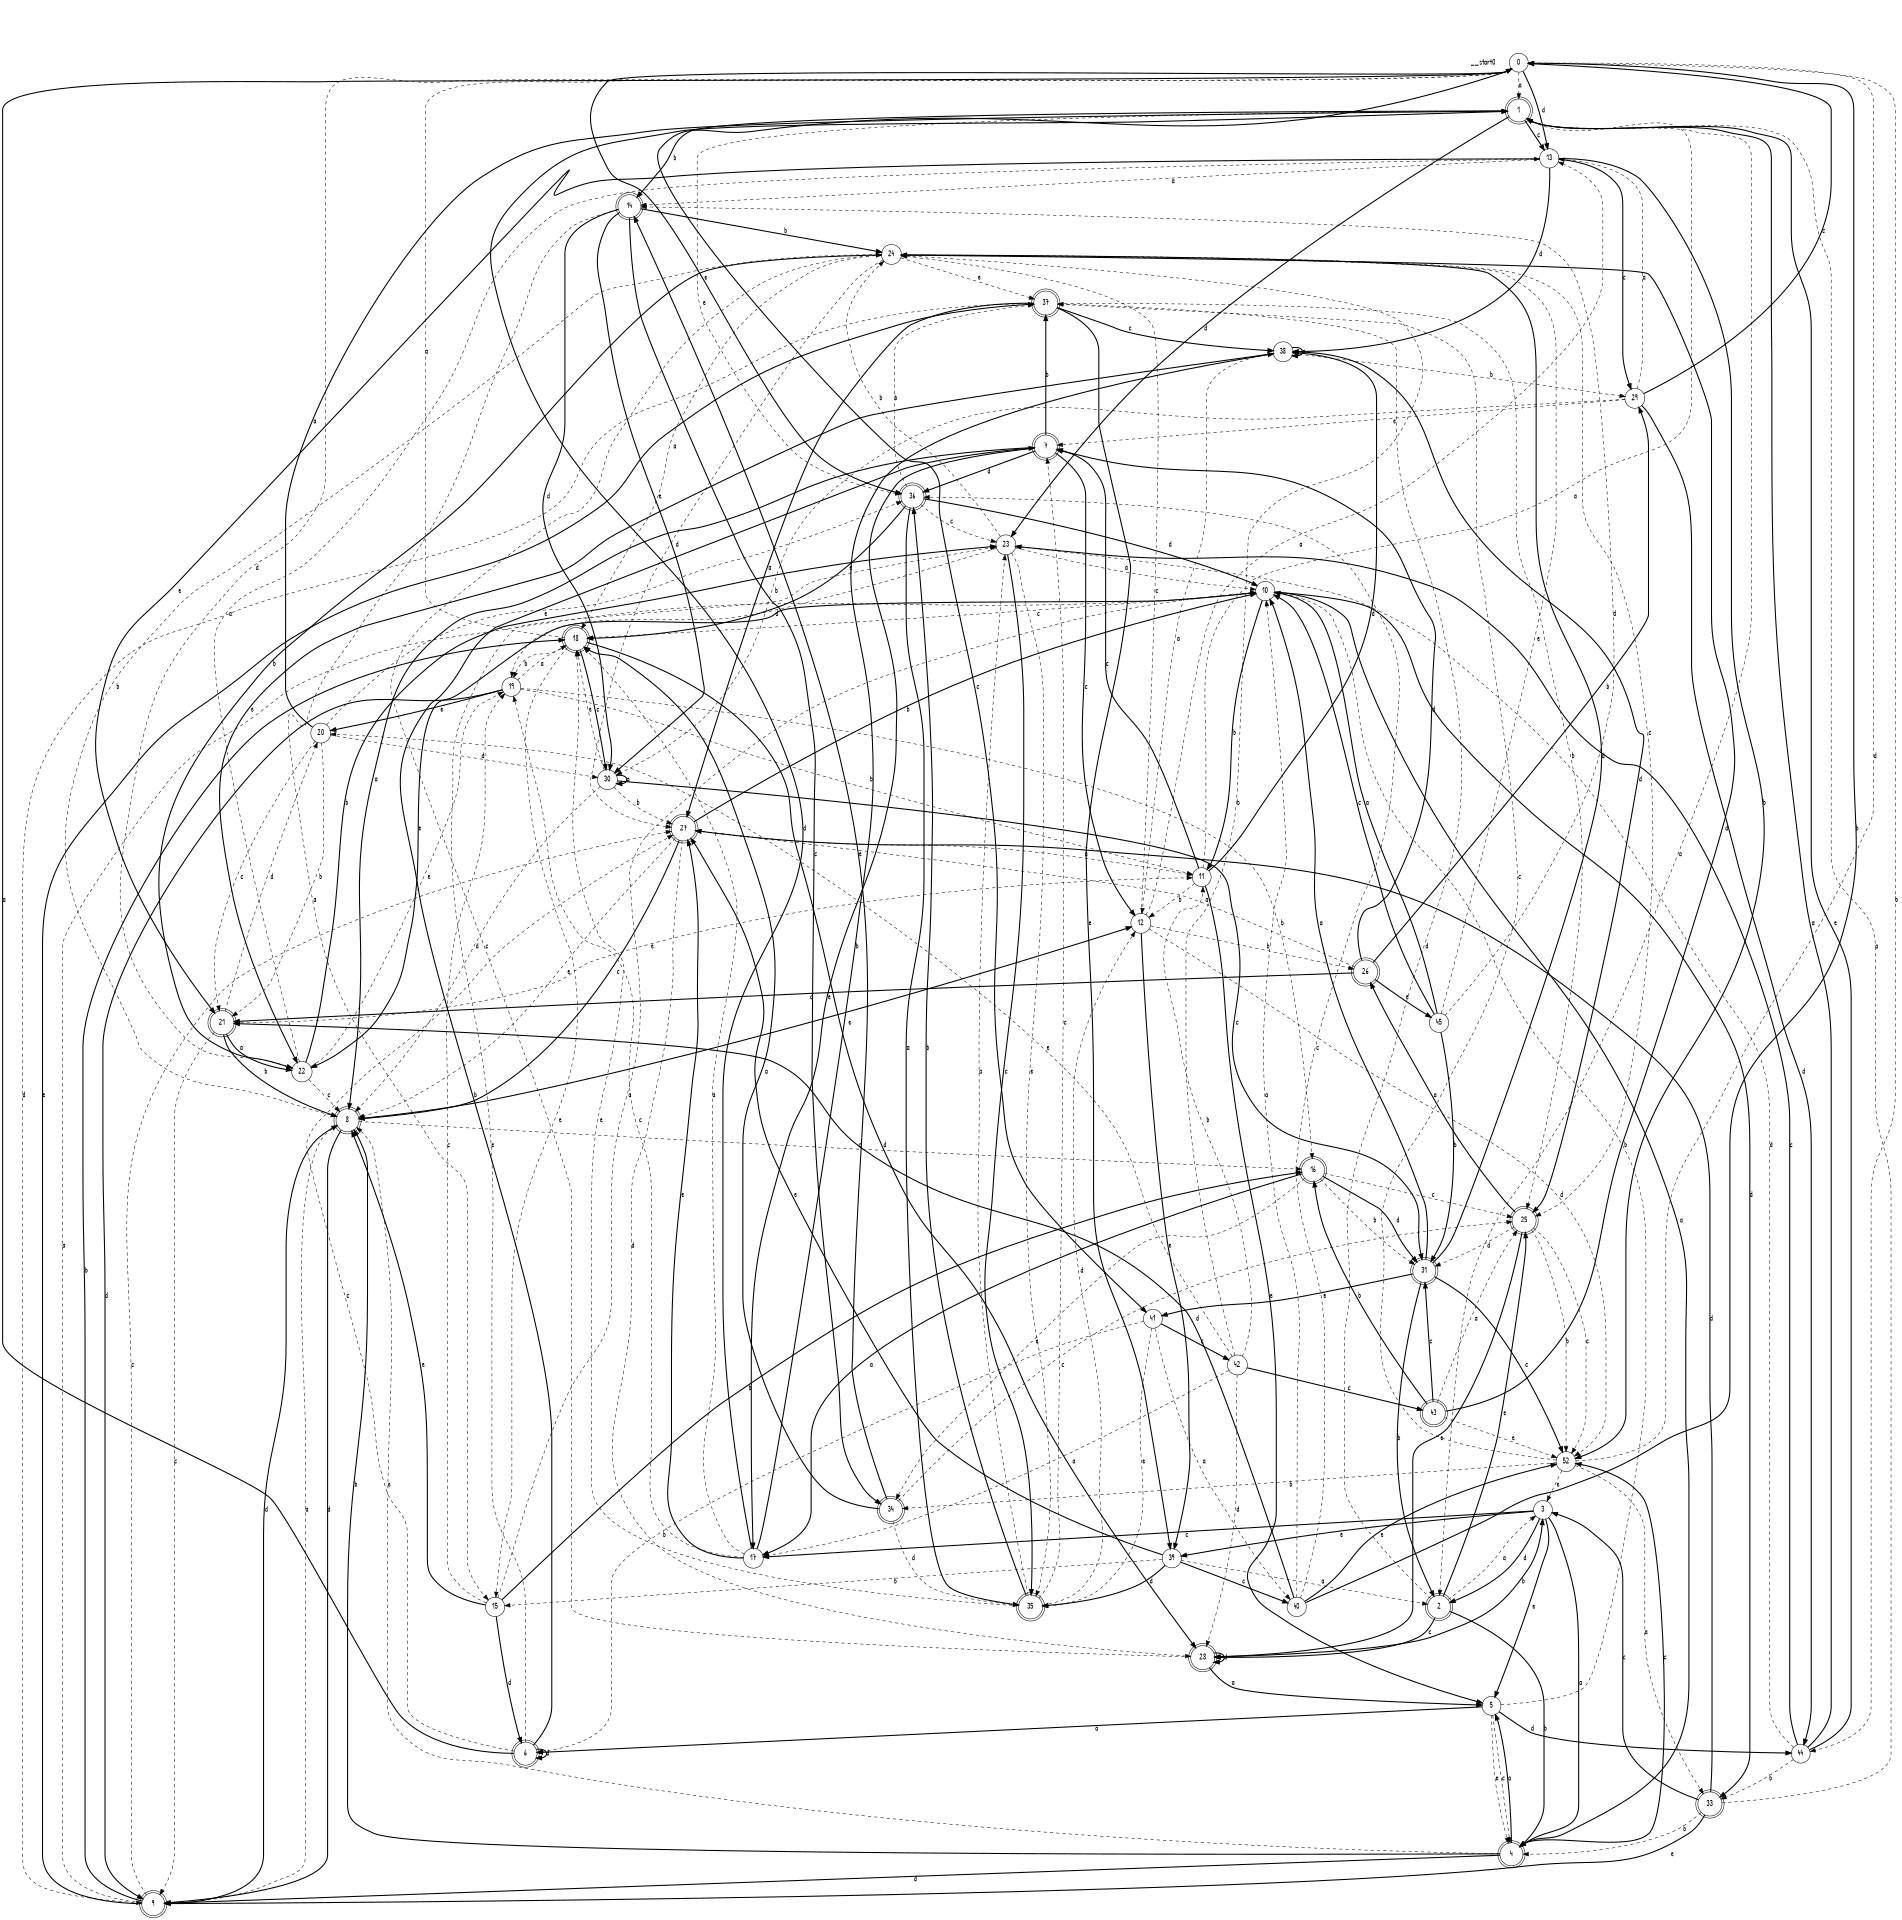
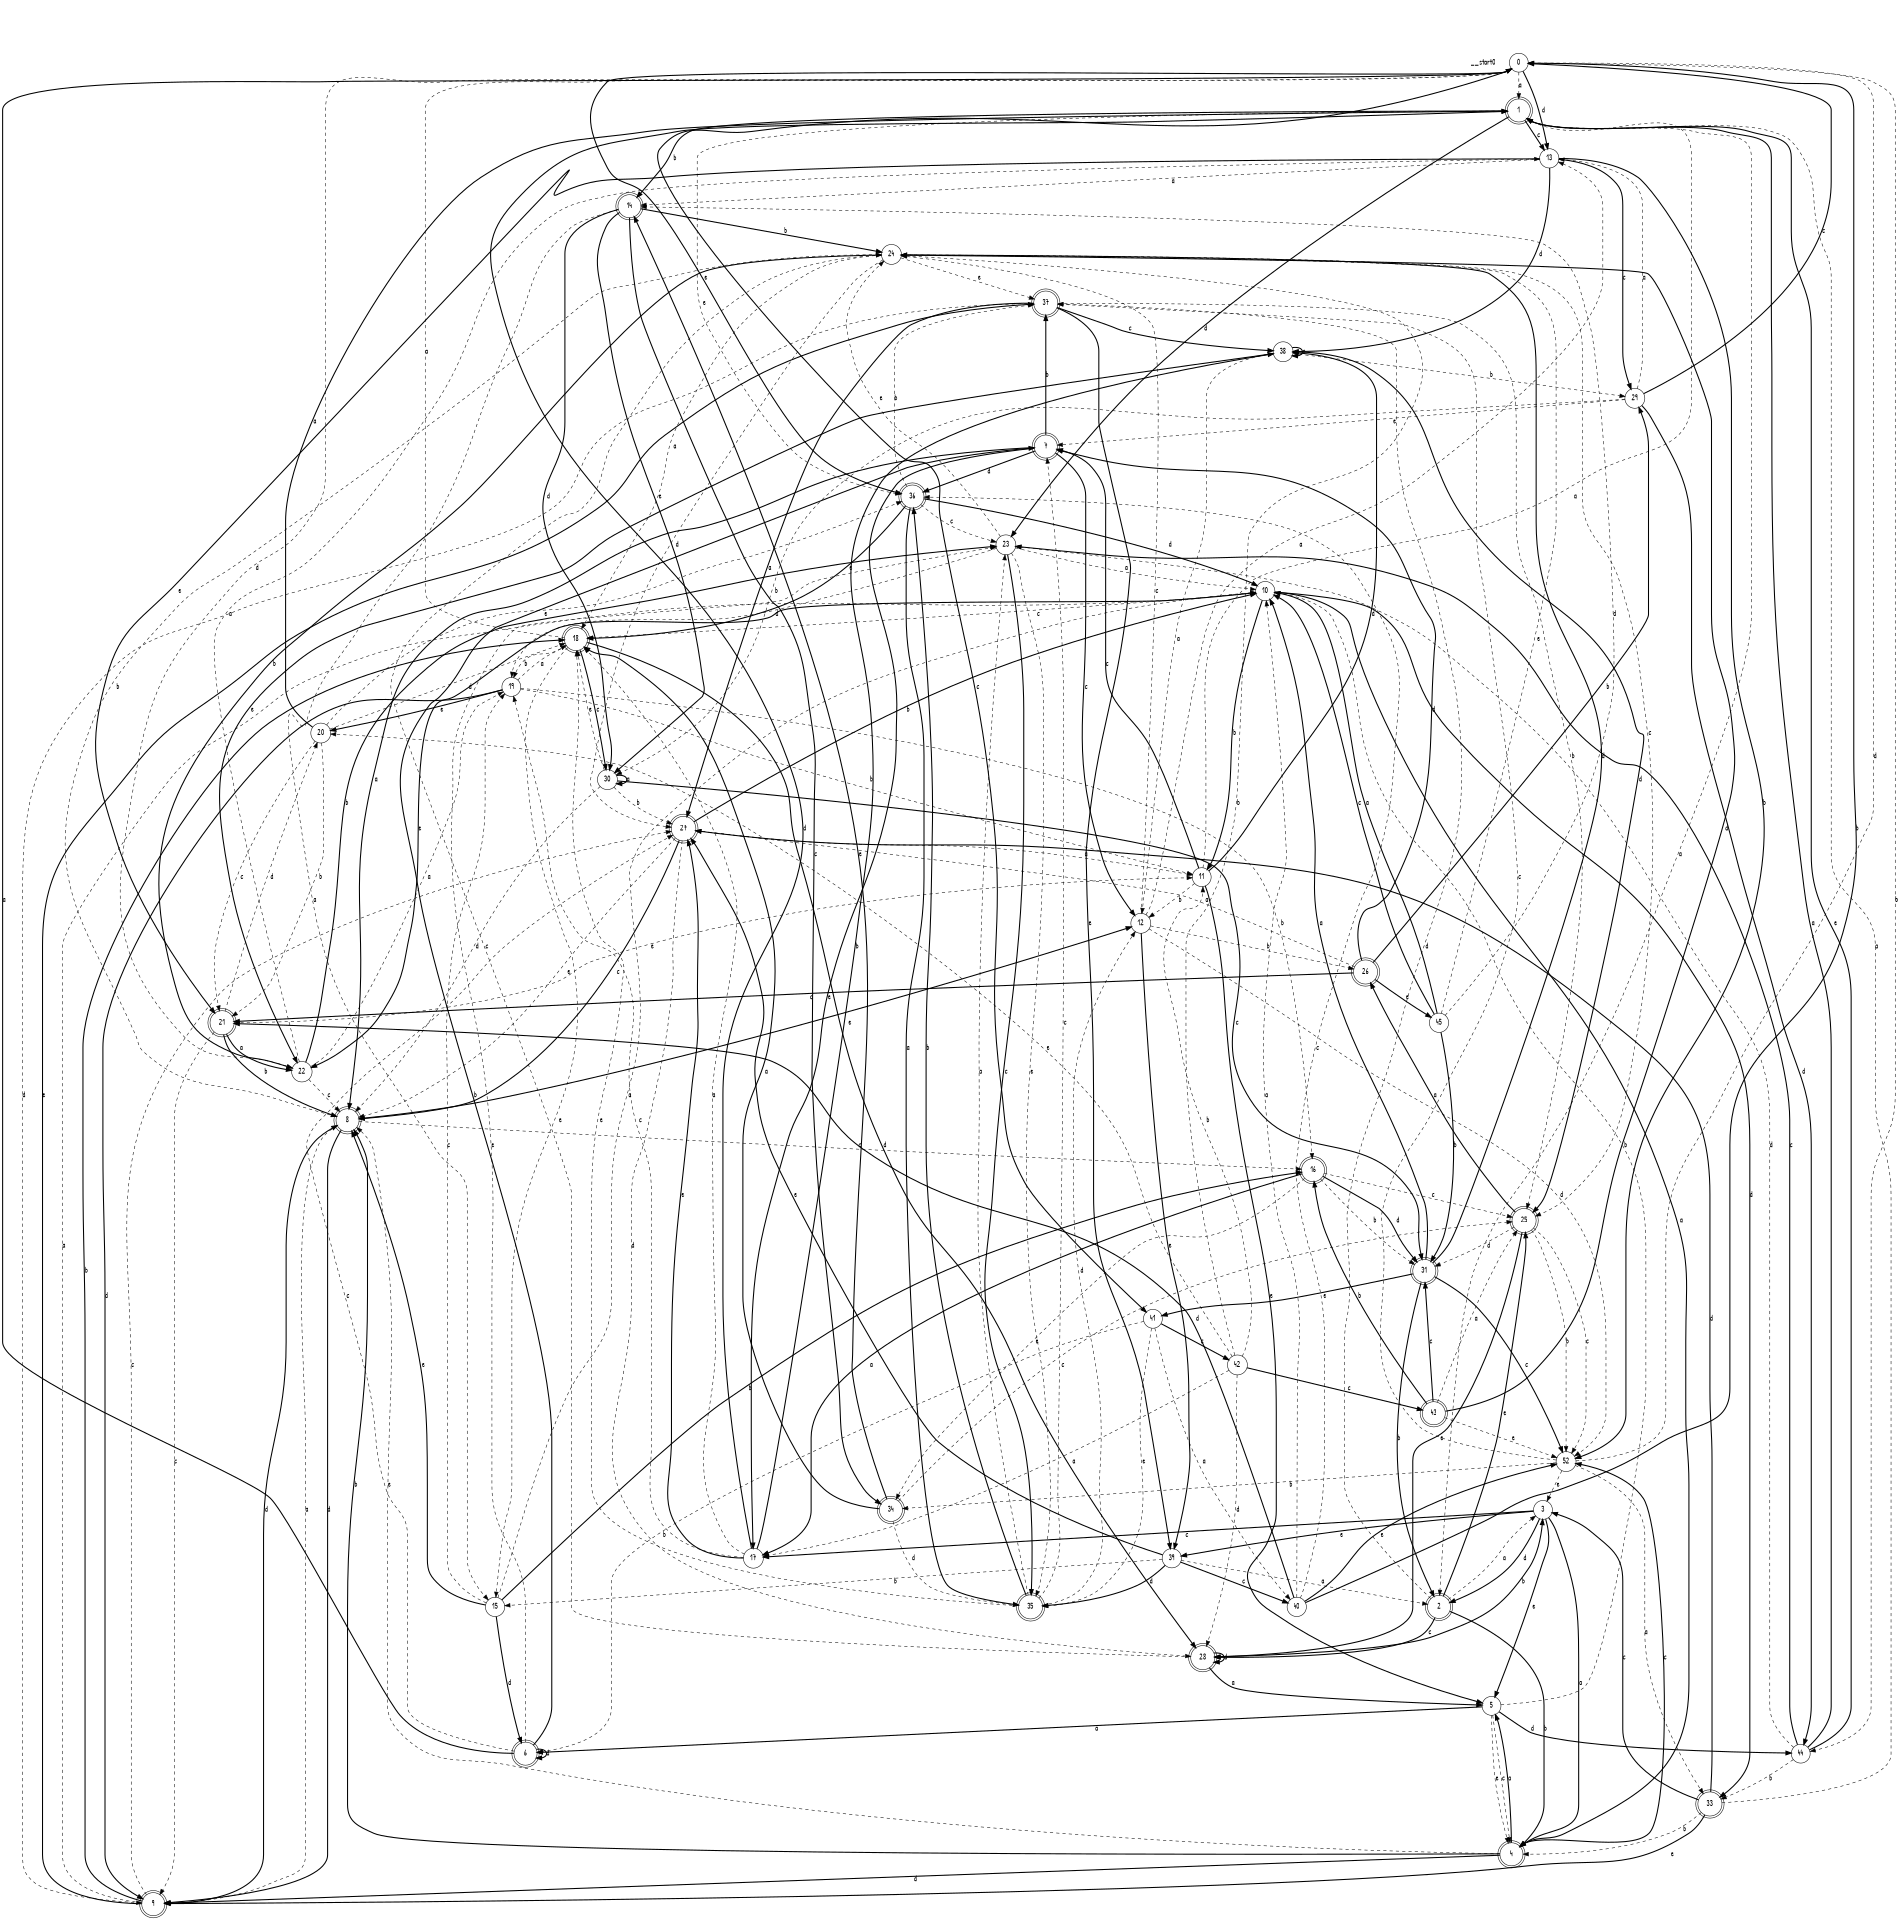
(881, 398) -> (881, 398)
(468, 757) -> (439, 688)
(429, 877) -> (429, 877)
